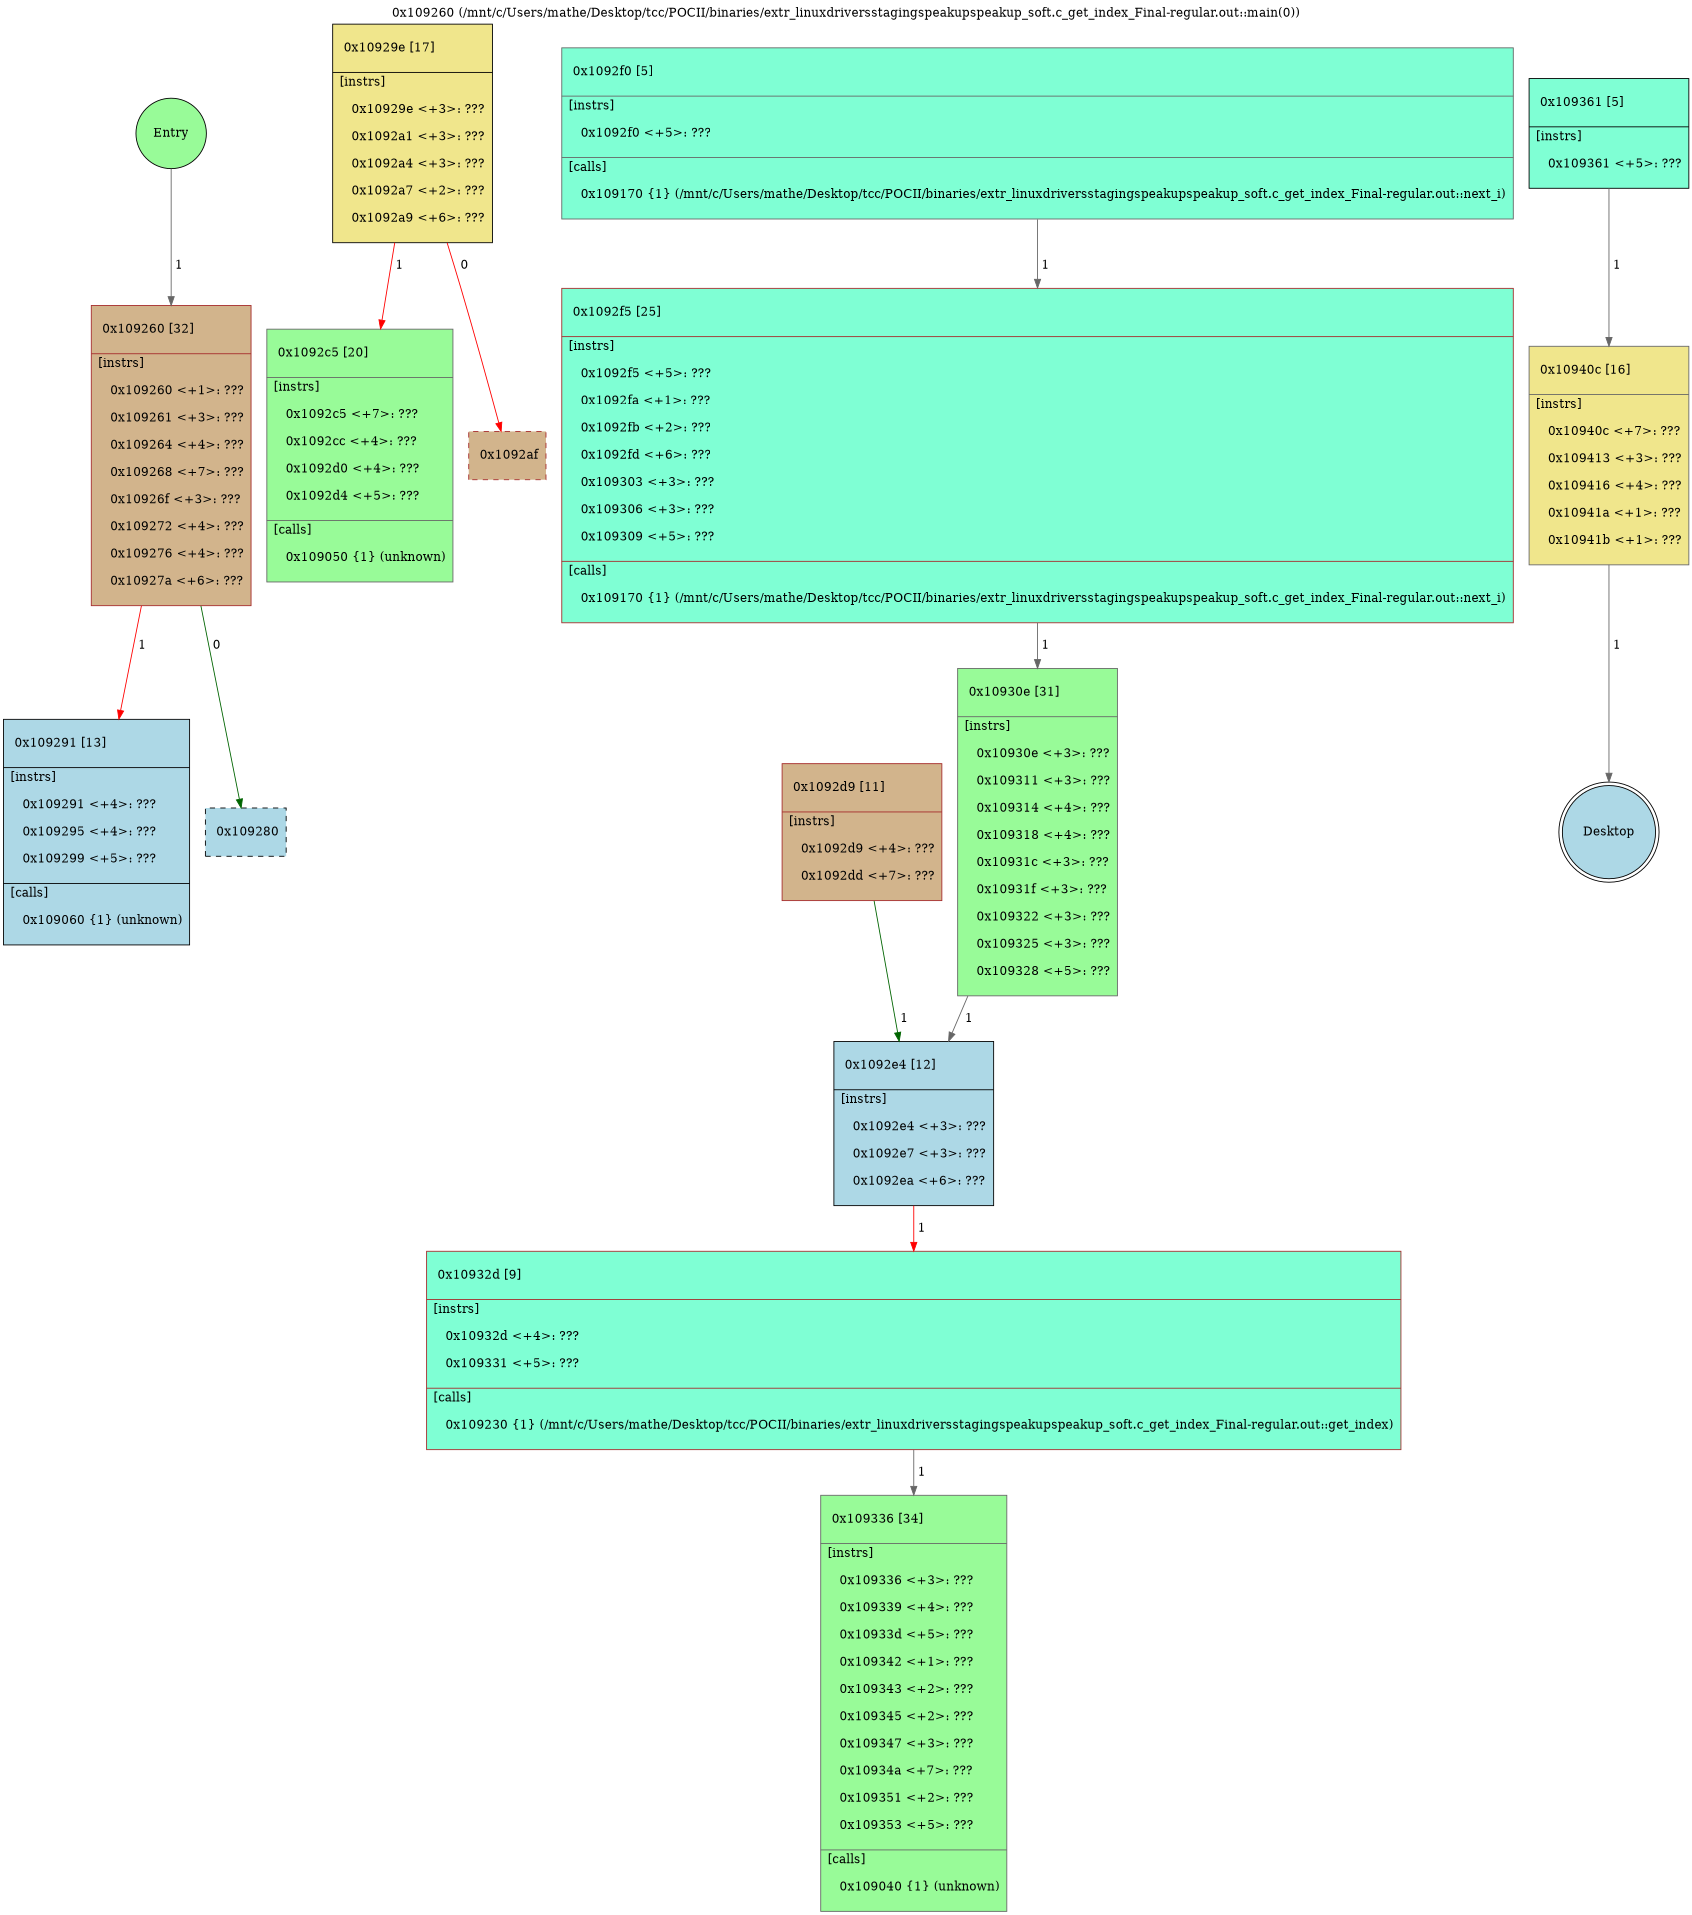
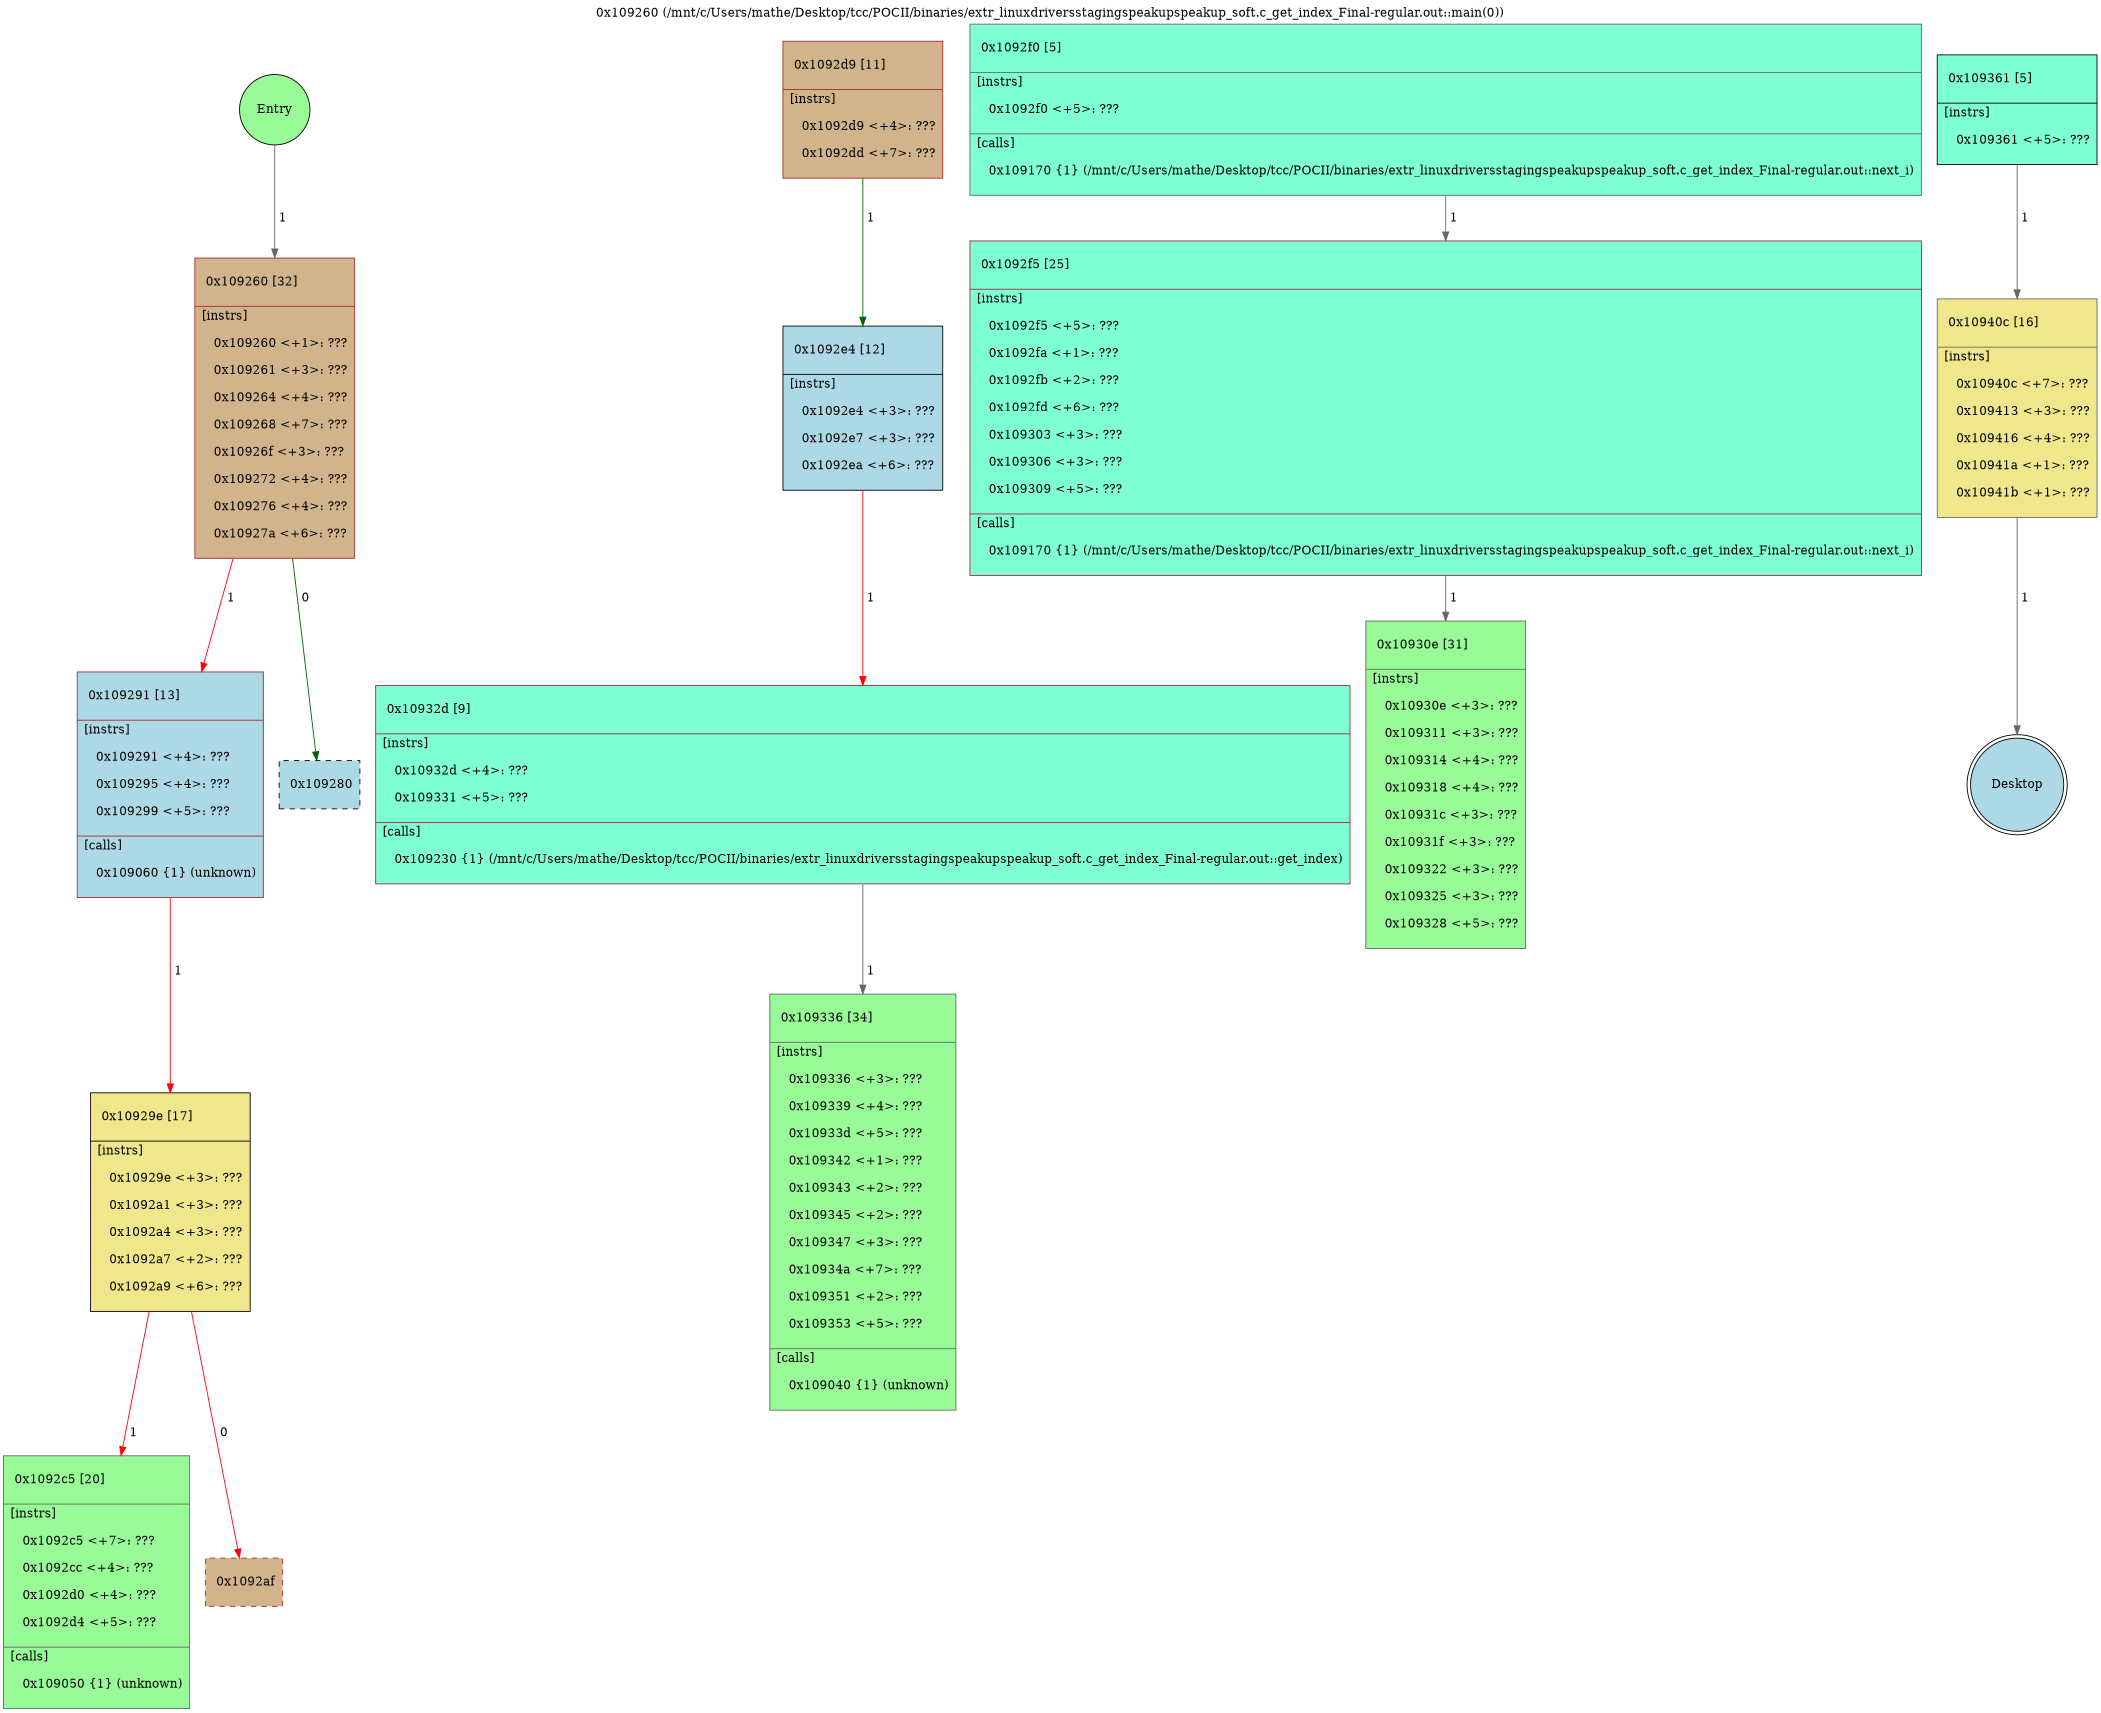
(97, 832) -> (170, 785)
none -> (170, 991)
(960, 1015) -> none
